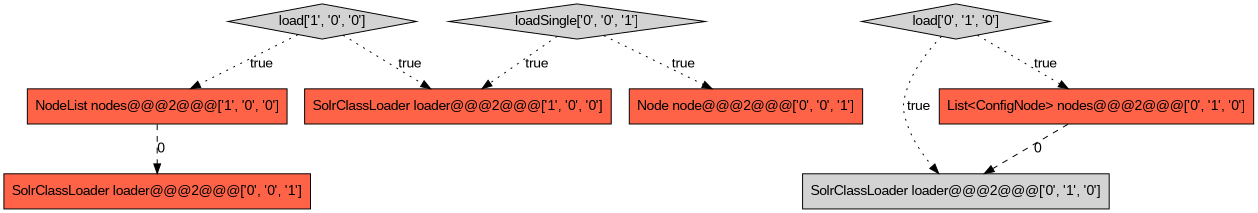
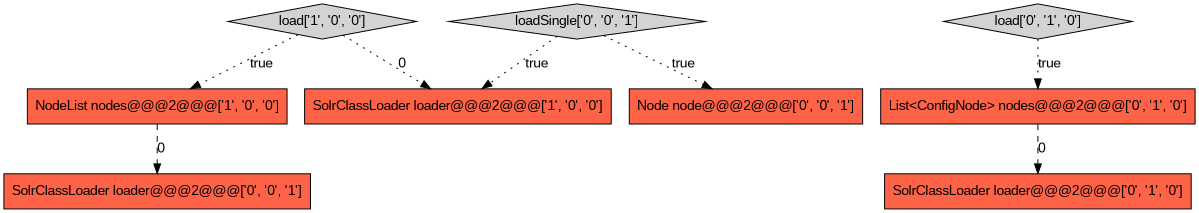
(410, 64) -> (402, 64)
(904, 100) -> none
(956, 191) -> (1038, 191)
